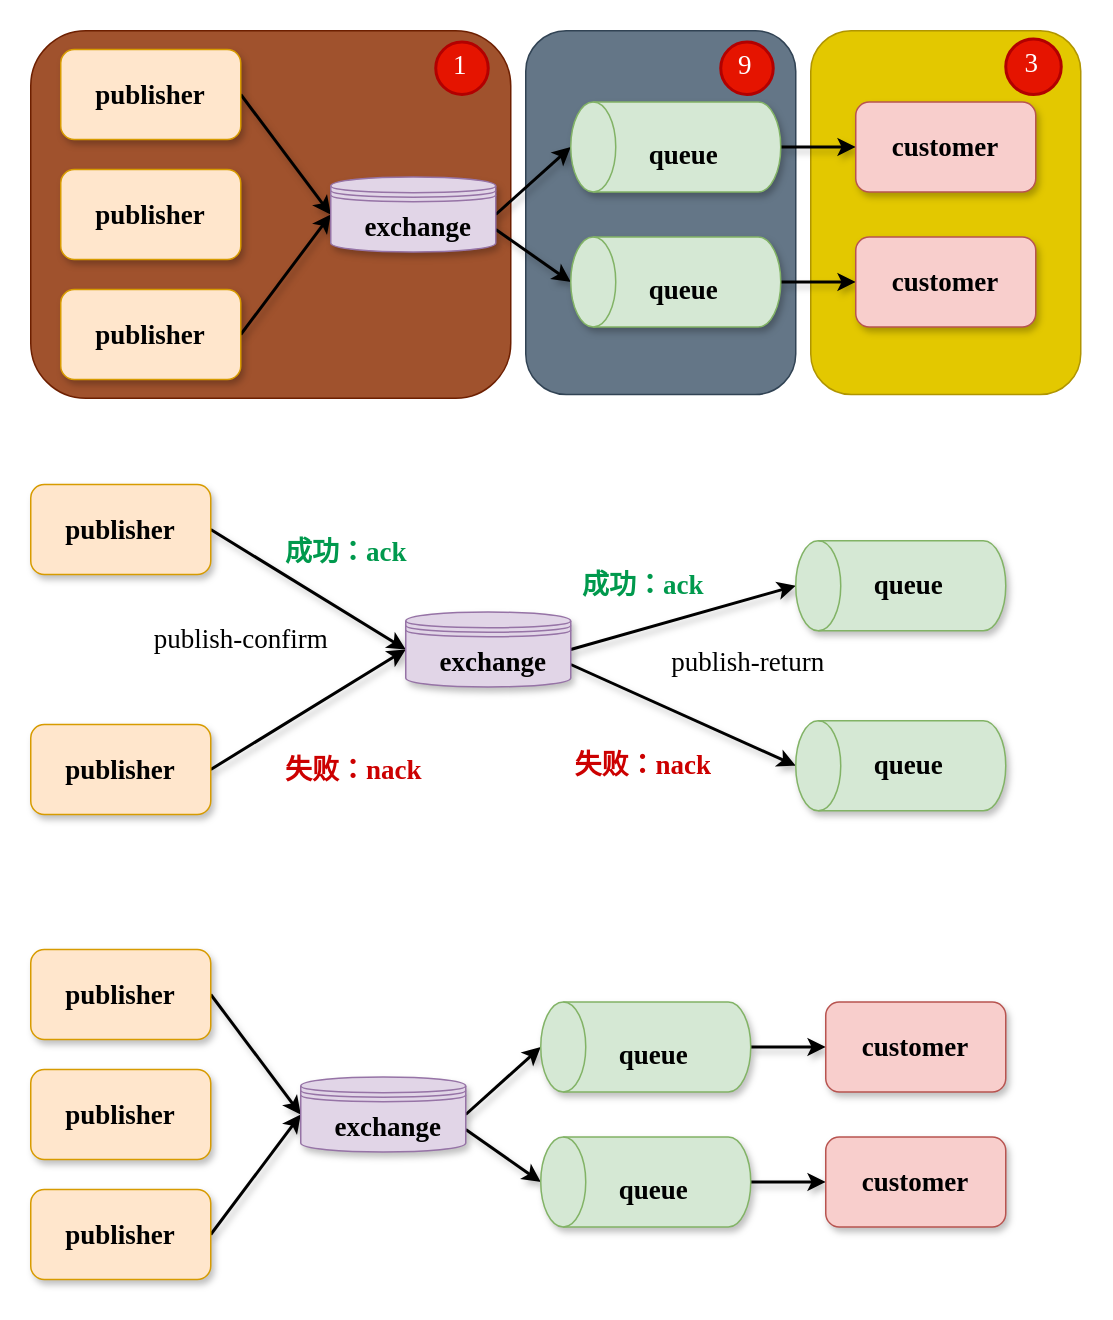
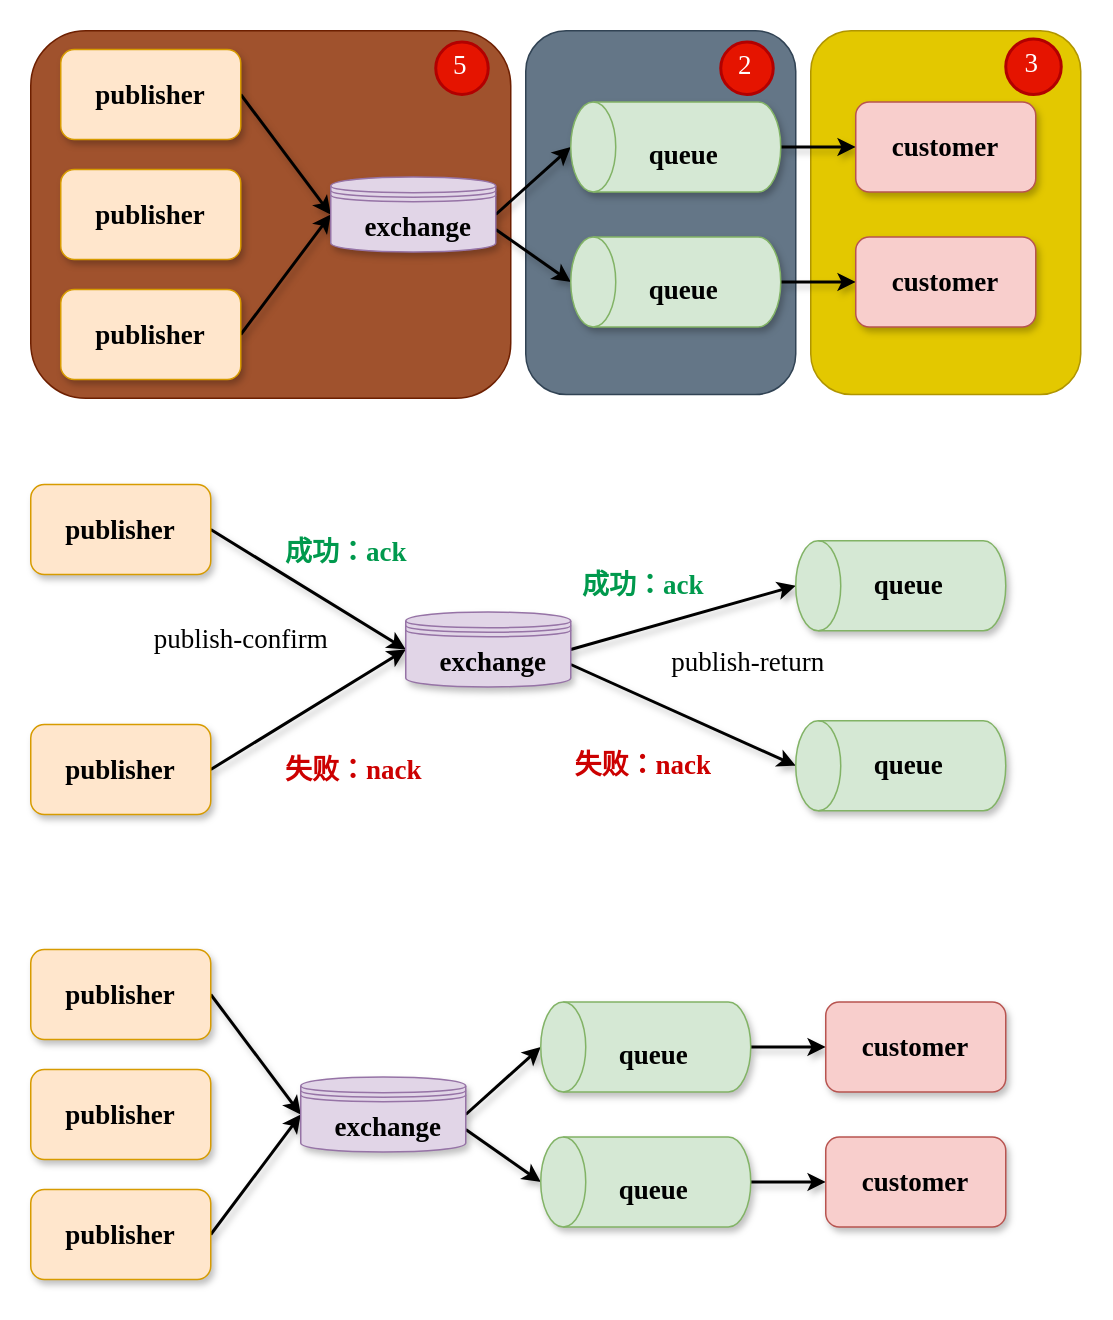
(461, 65) -> (461, 65)
(746, 65) -> (746, 65)
